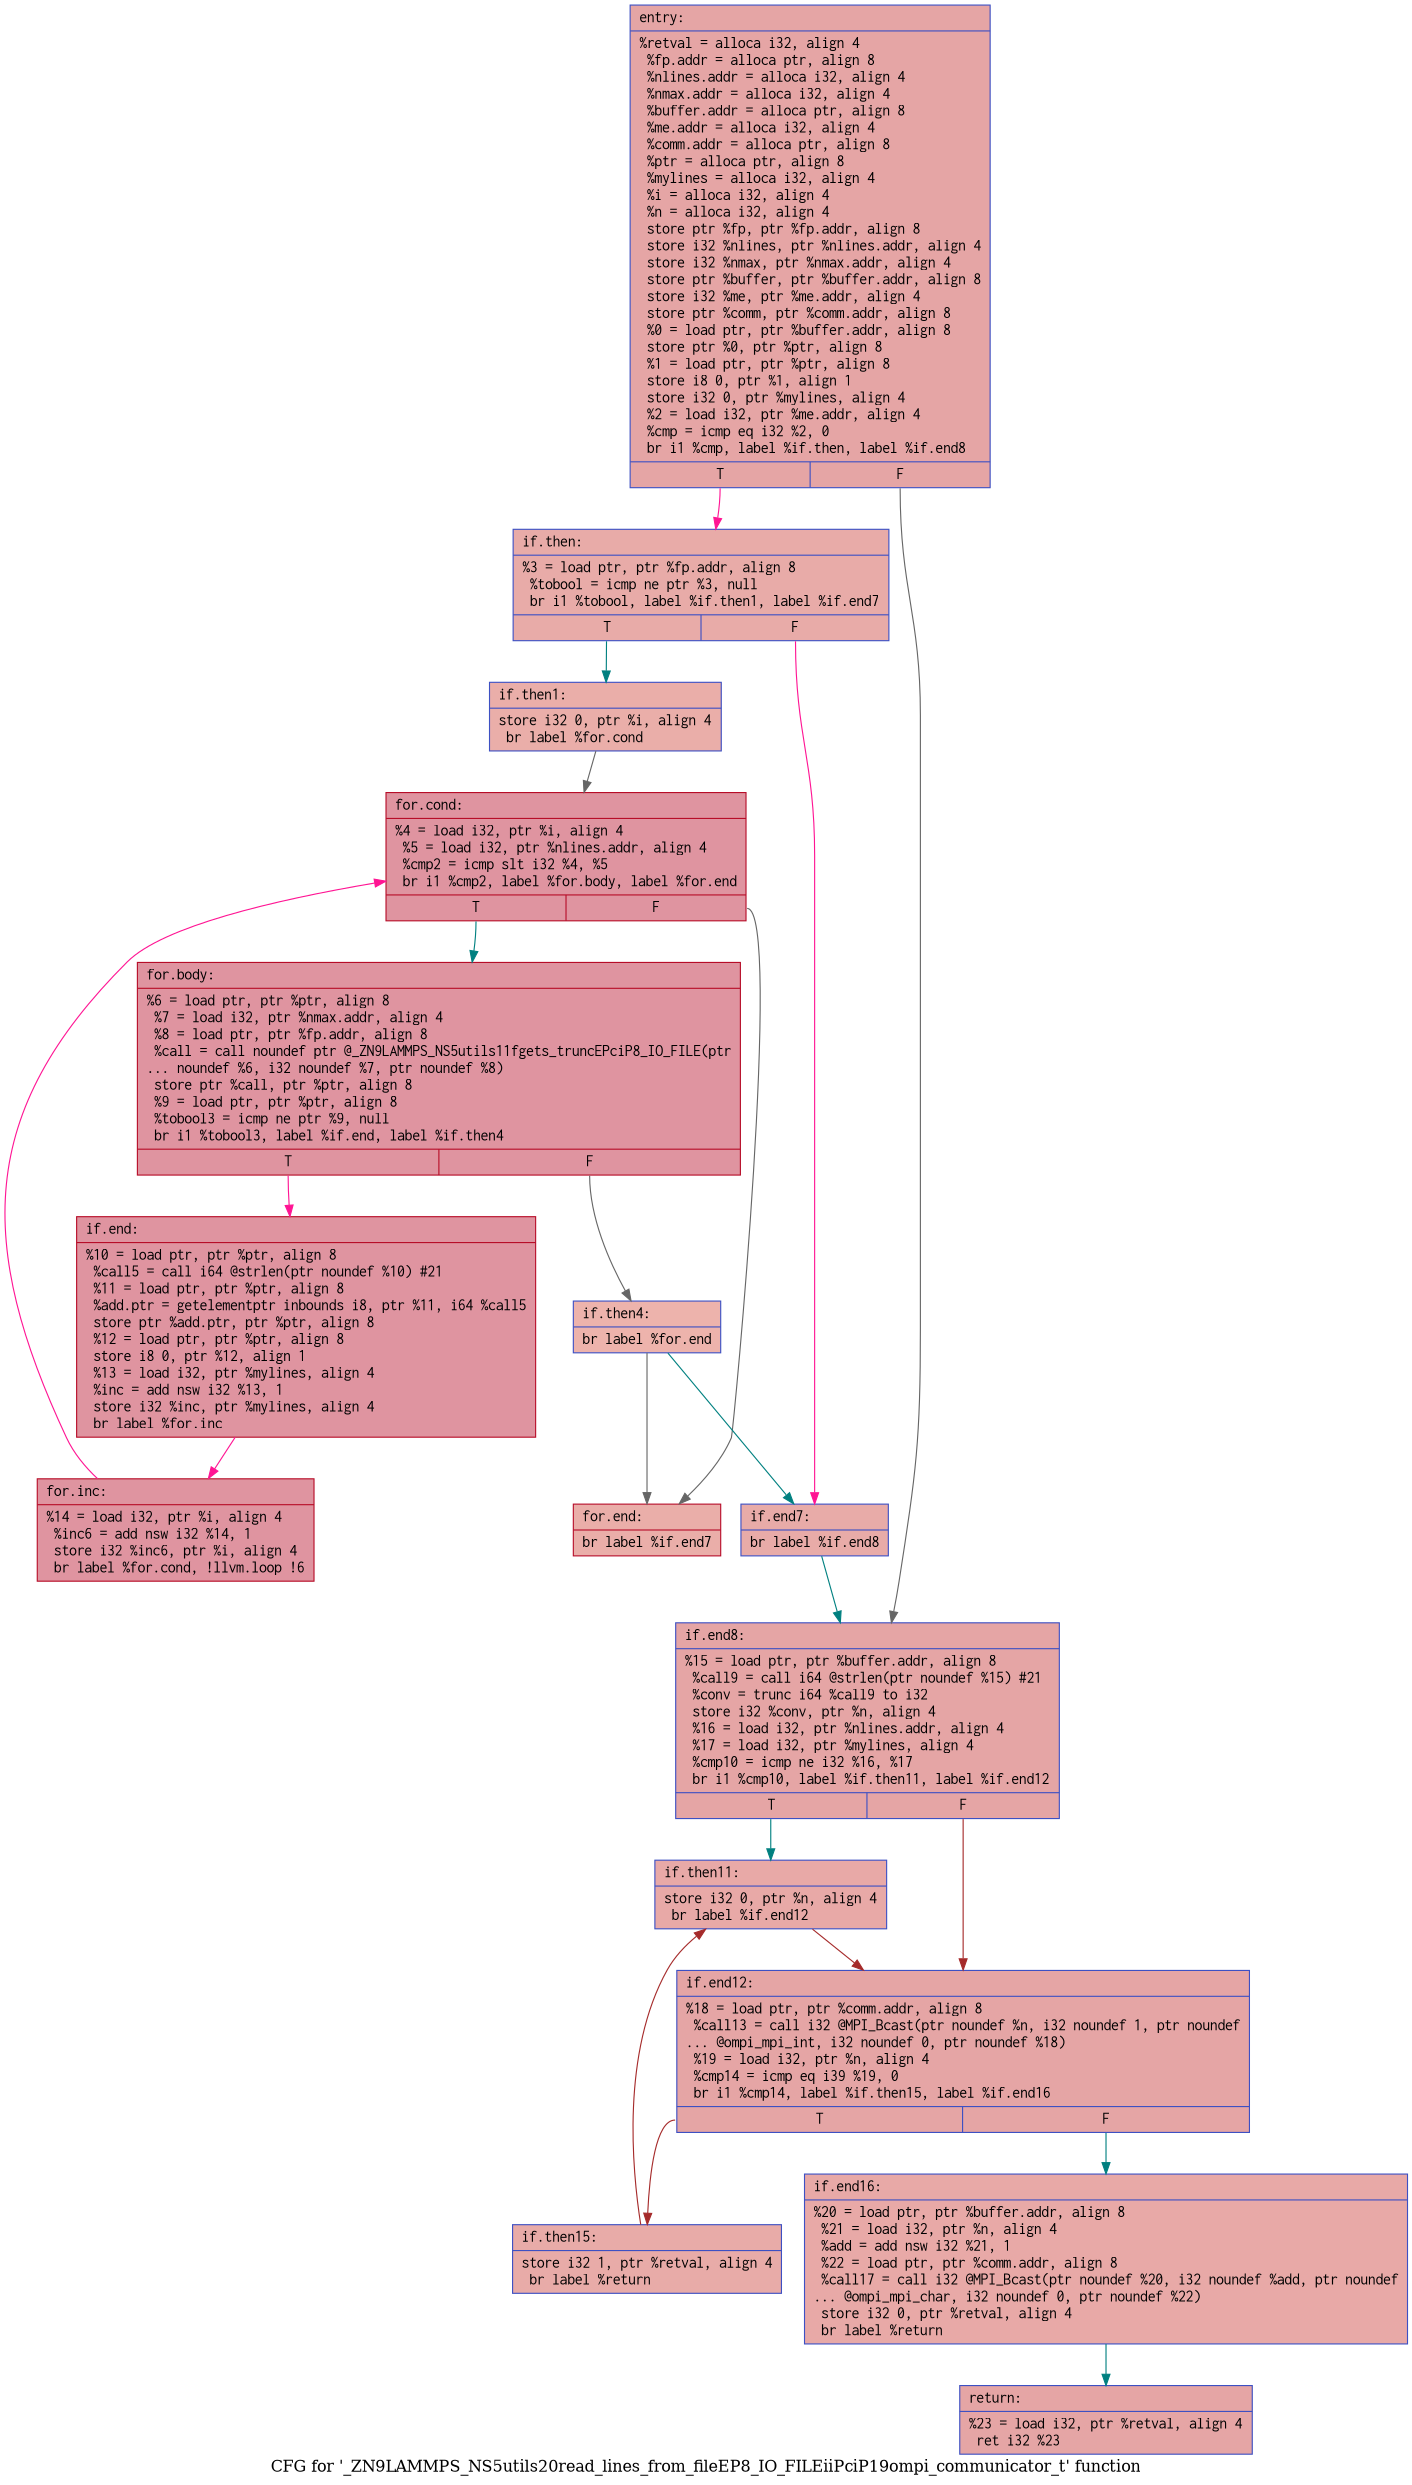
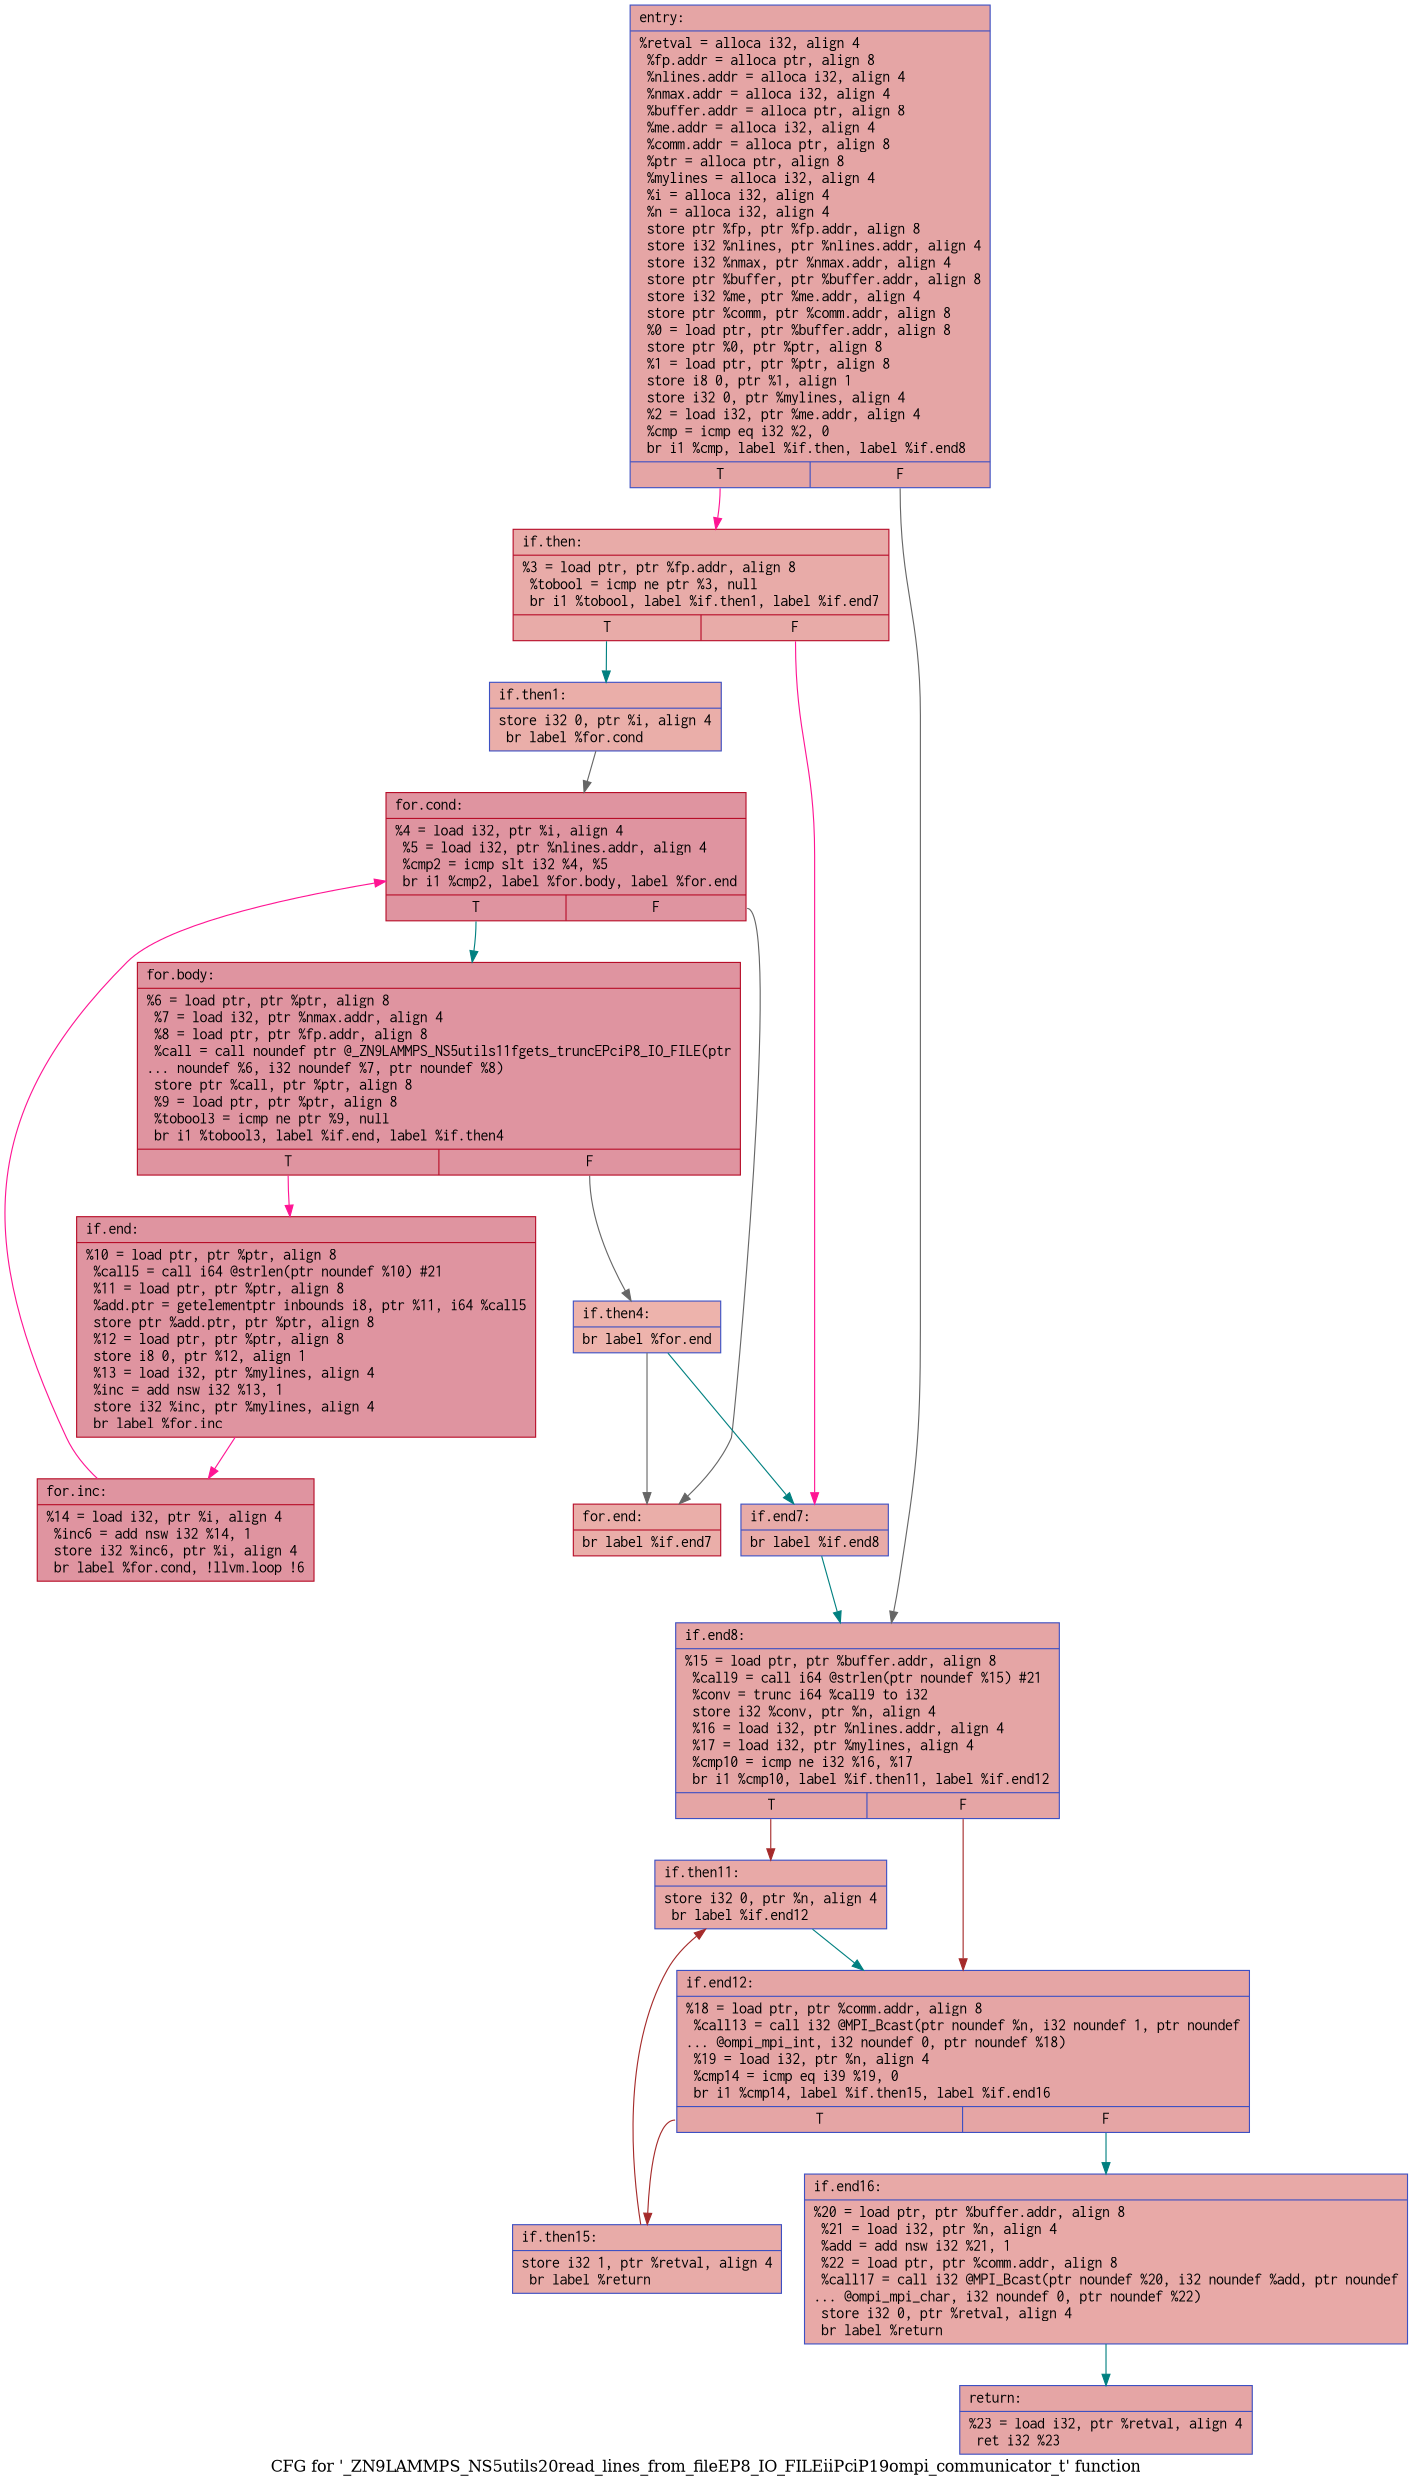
(701, 585) -> (701, 585)
(771, 1834) -> (771, 1834)
(834, 1946) -> (834, 1946)
